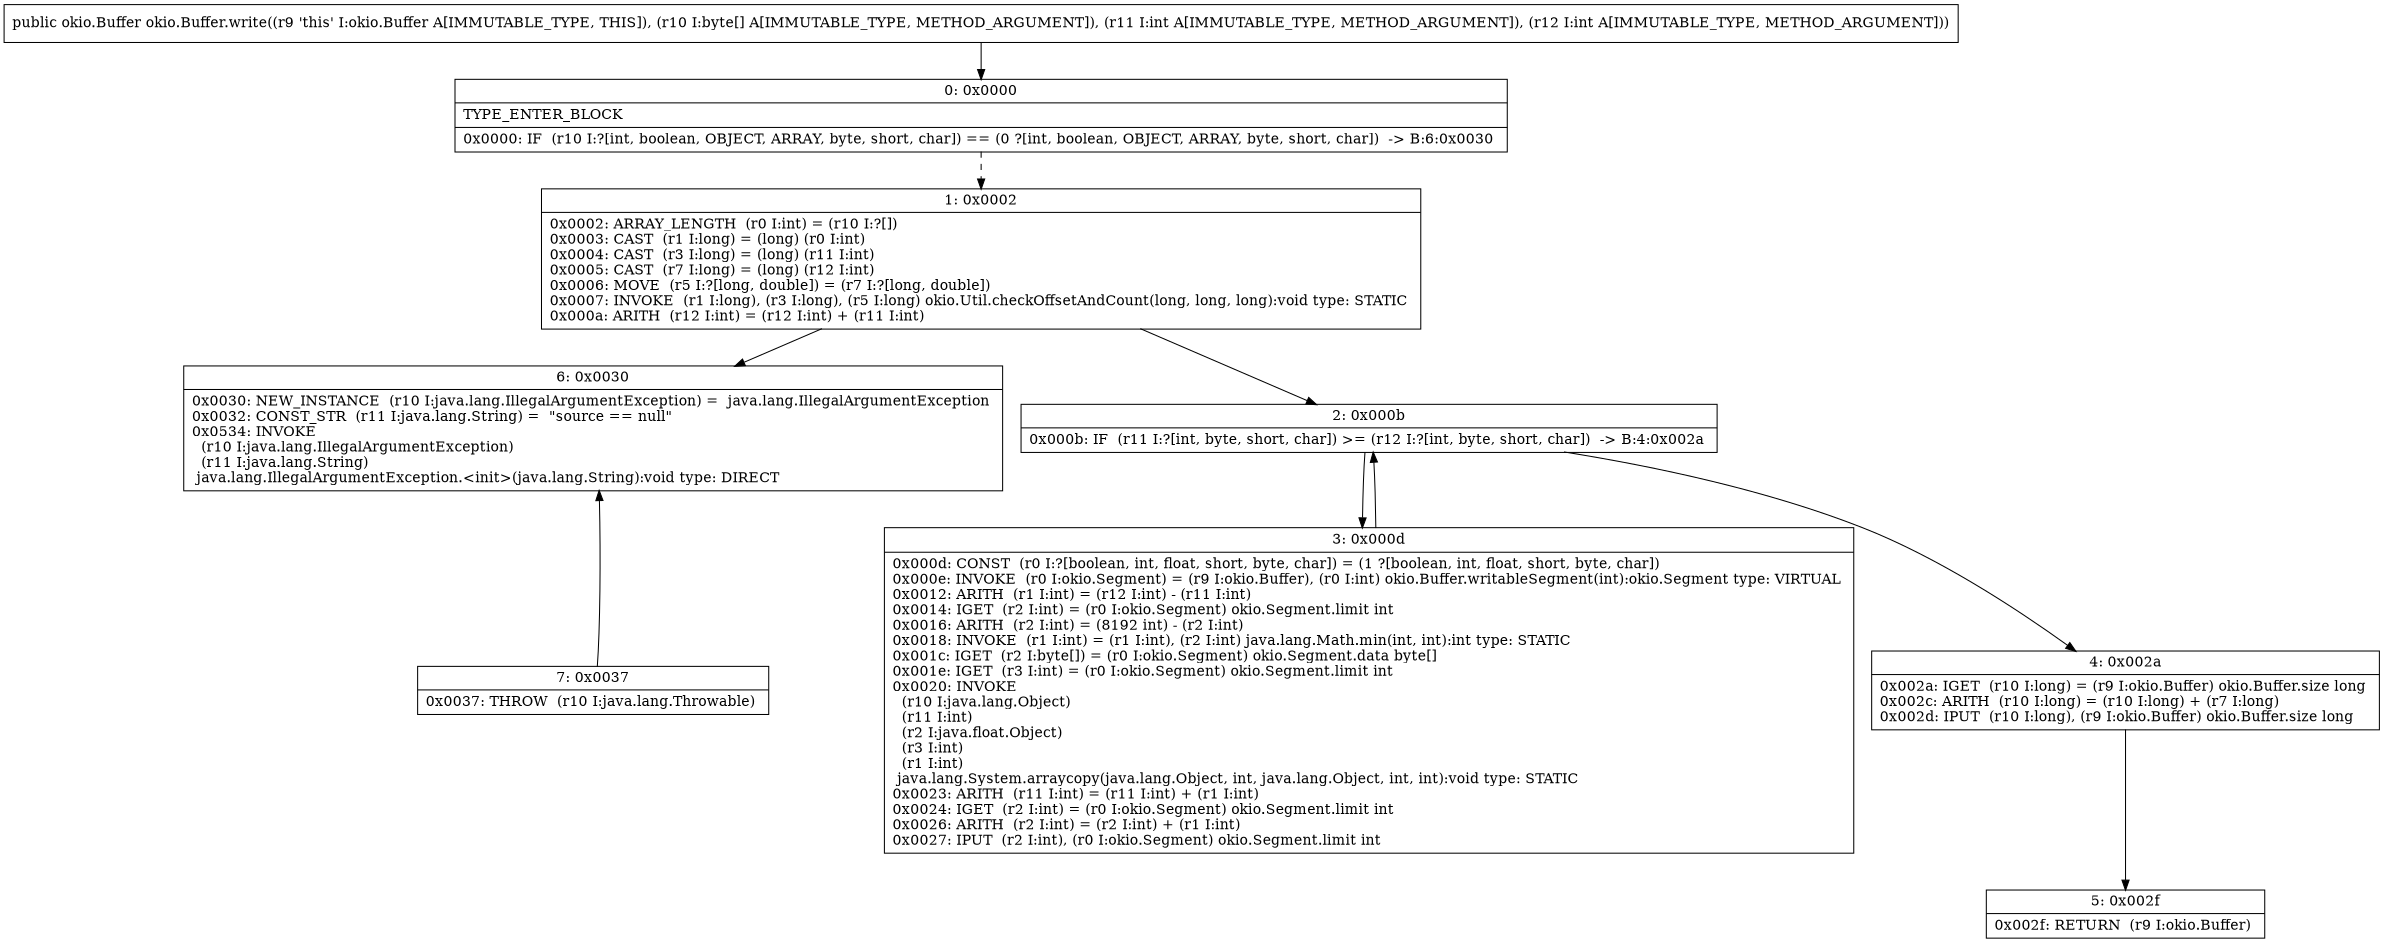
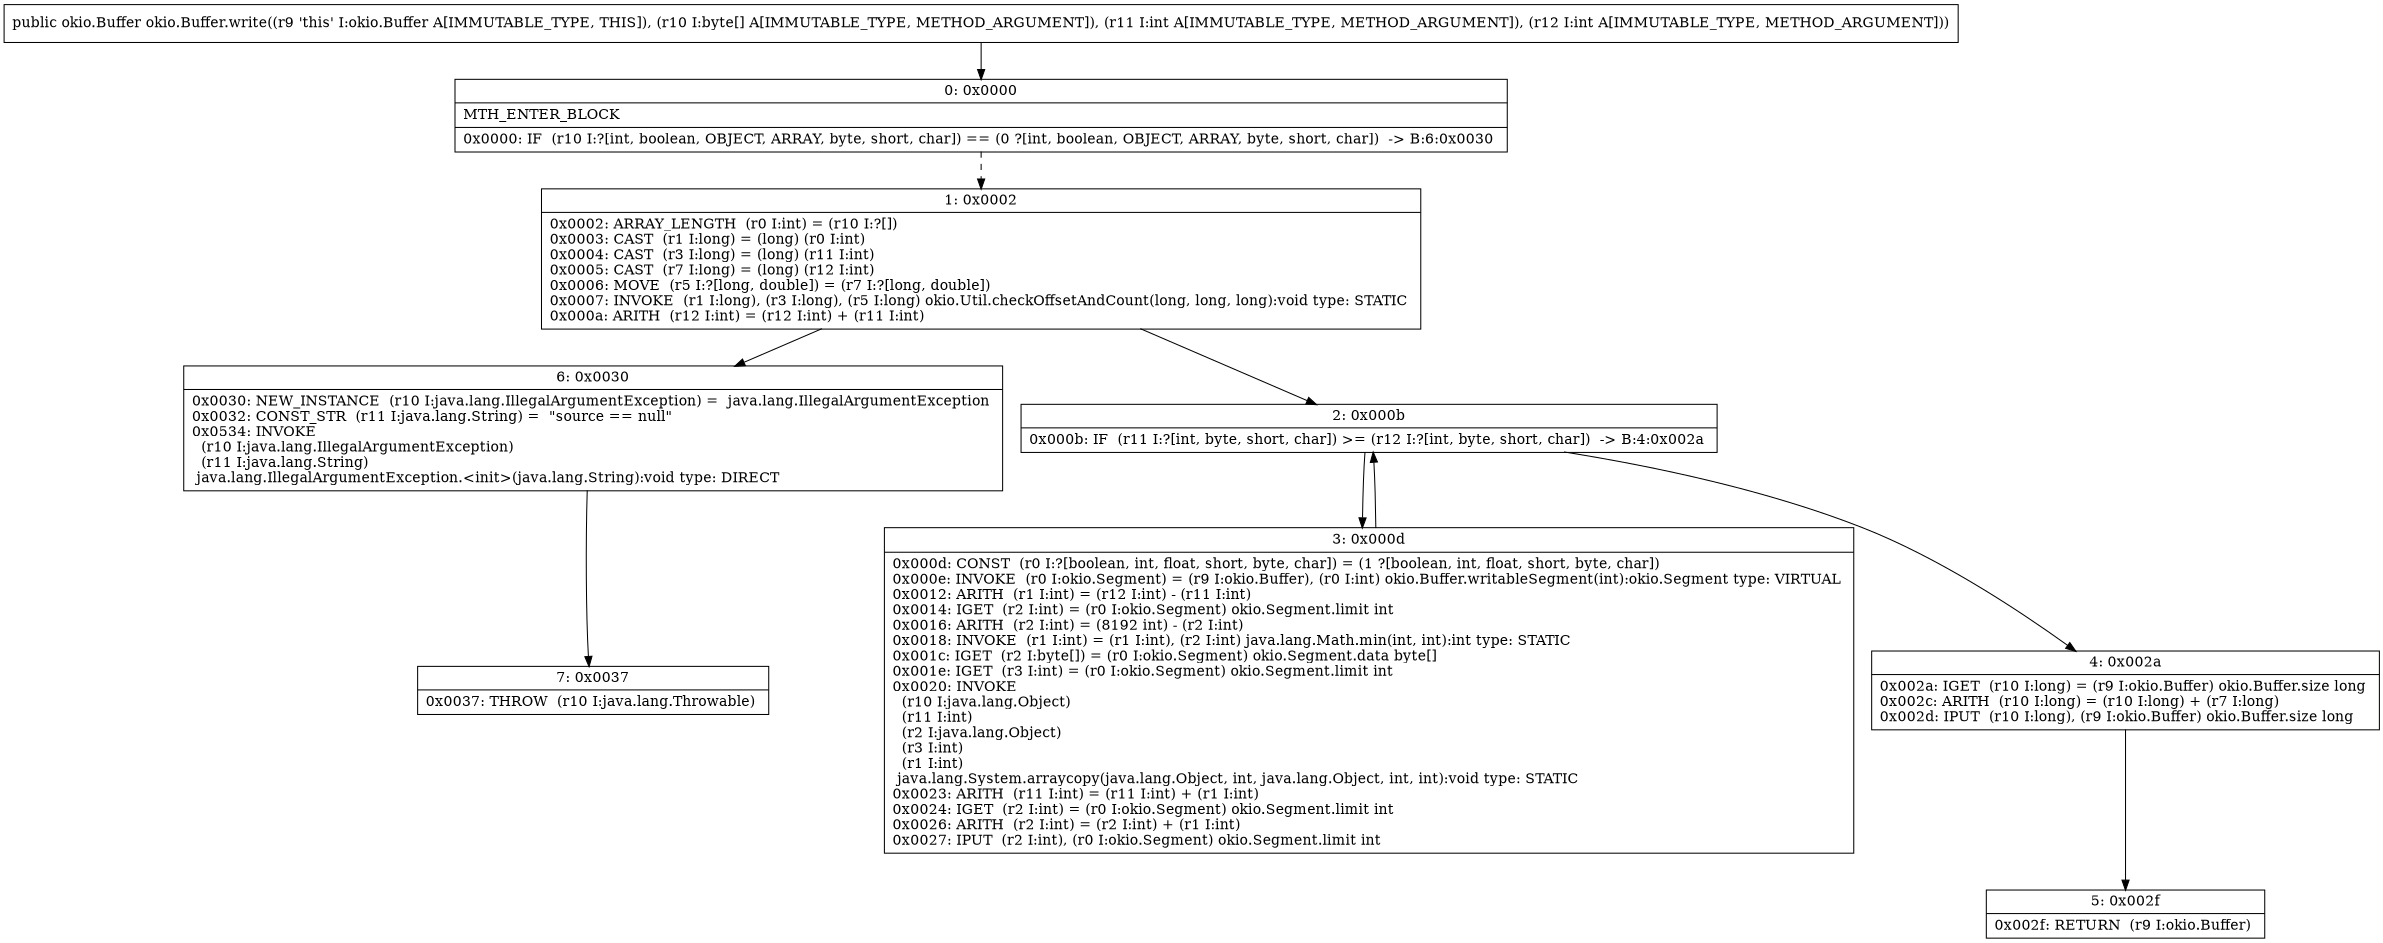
(544, 115) -> (542, 115)
(600, 584) -> (586, 573)
(978, 733) -> (978, 733)
